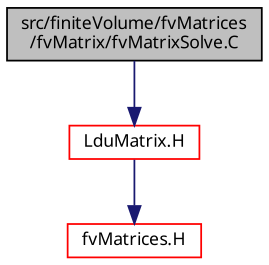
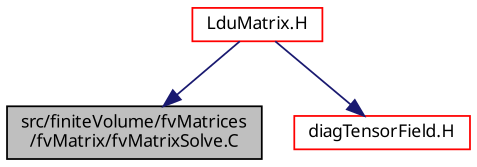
(134, 84) -> (208, 68)
(134, 241) -> (382, 133)
